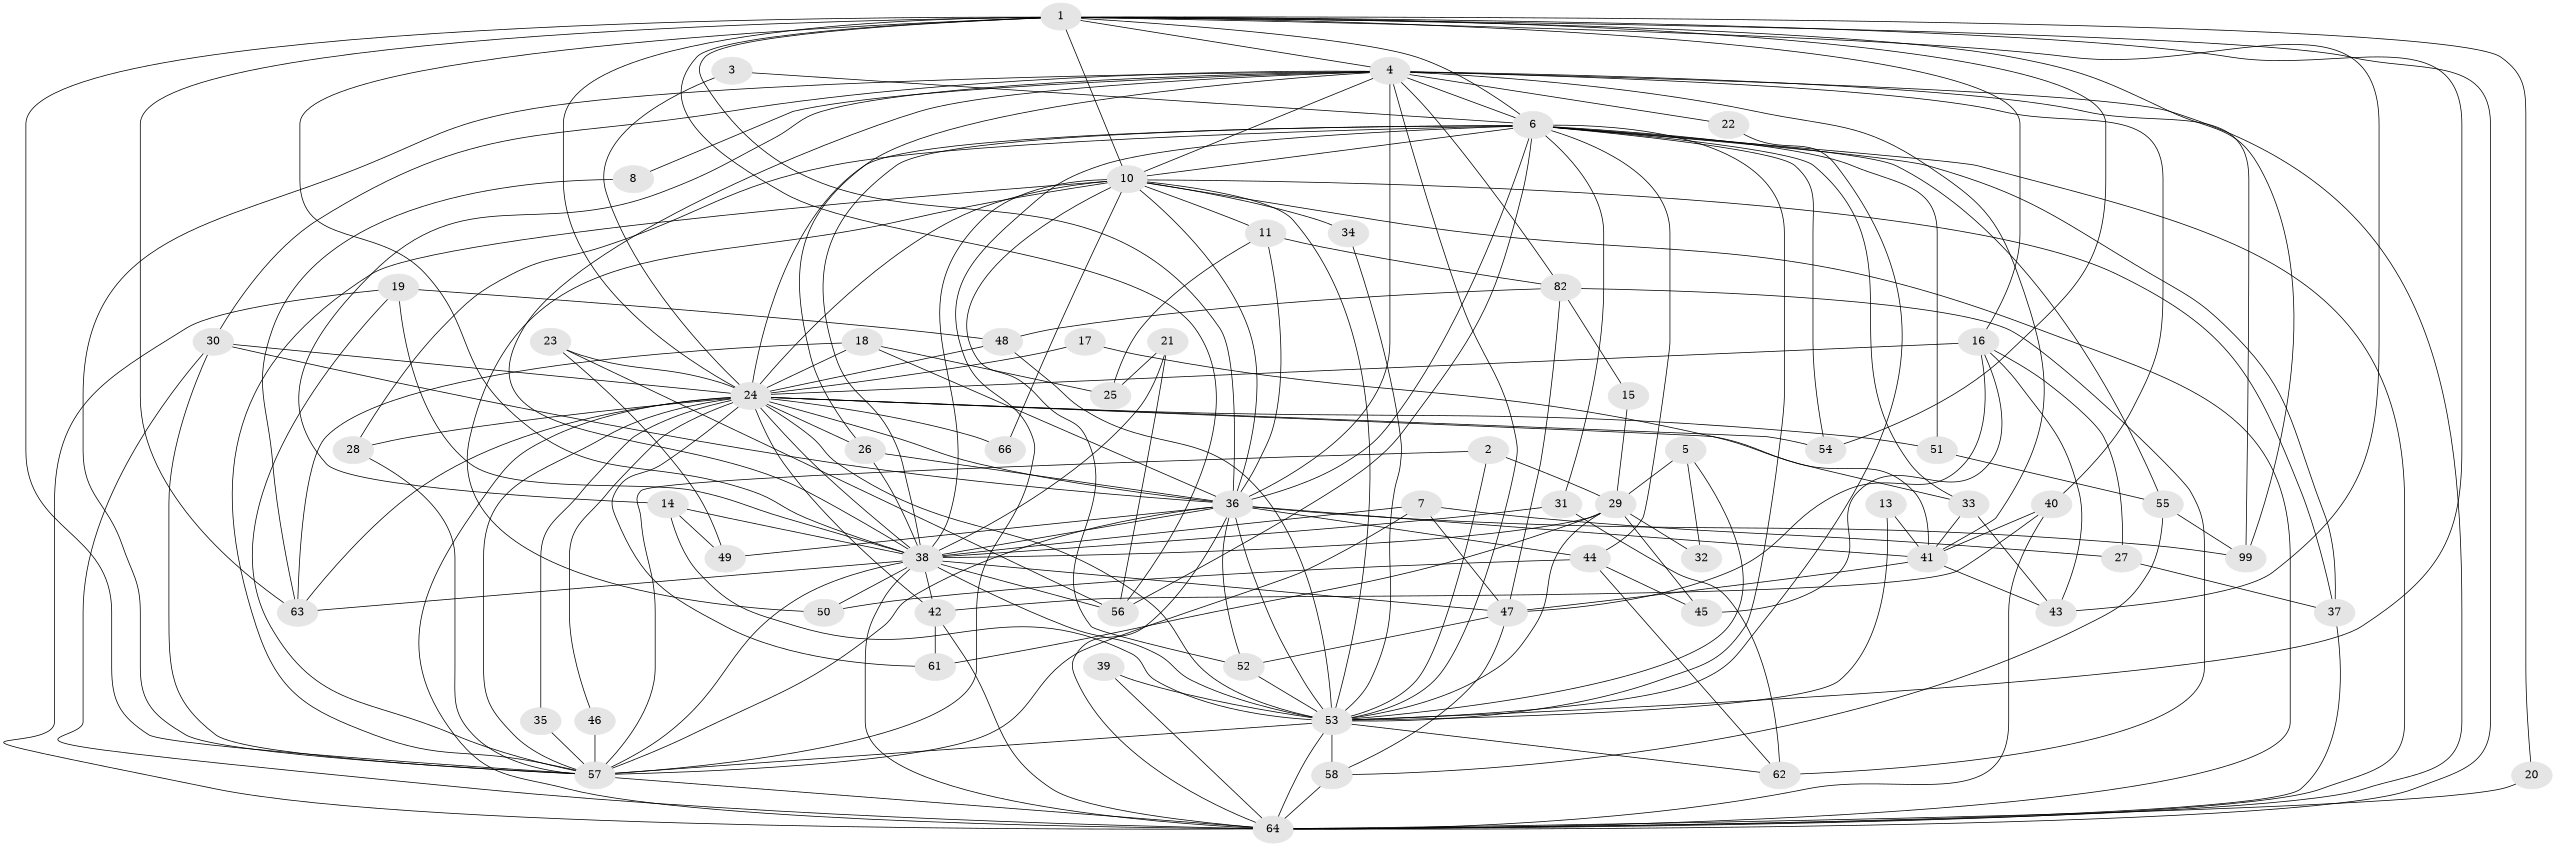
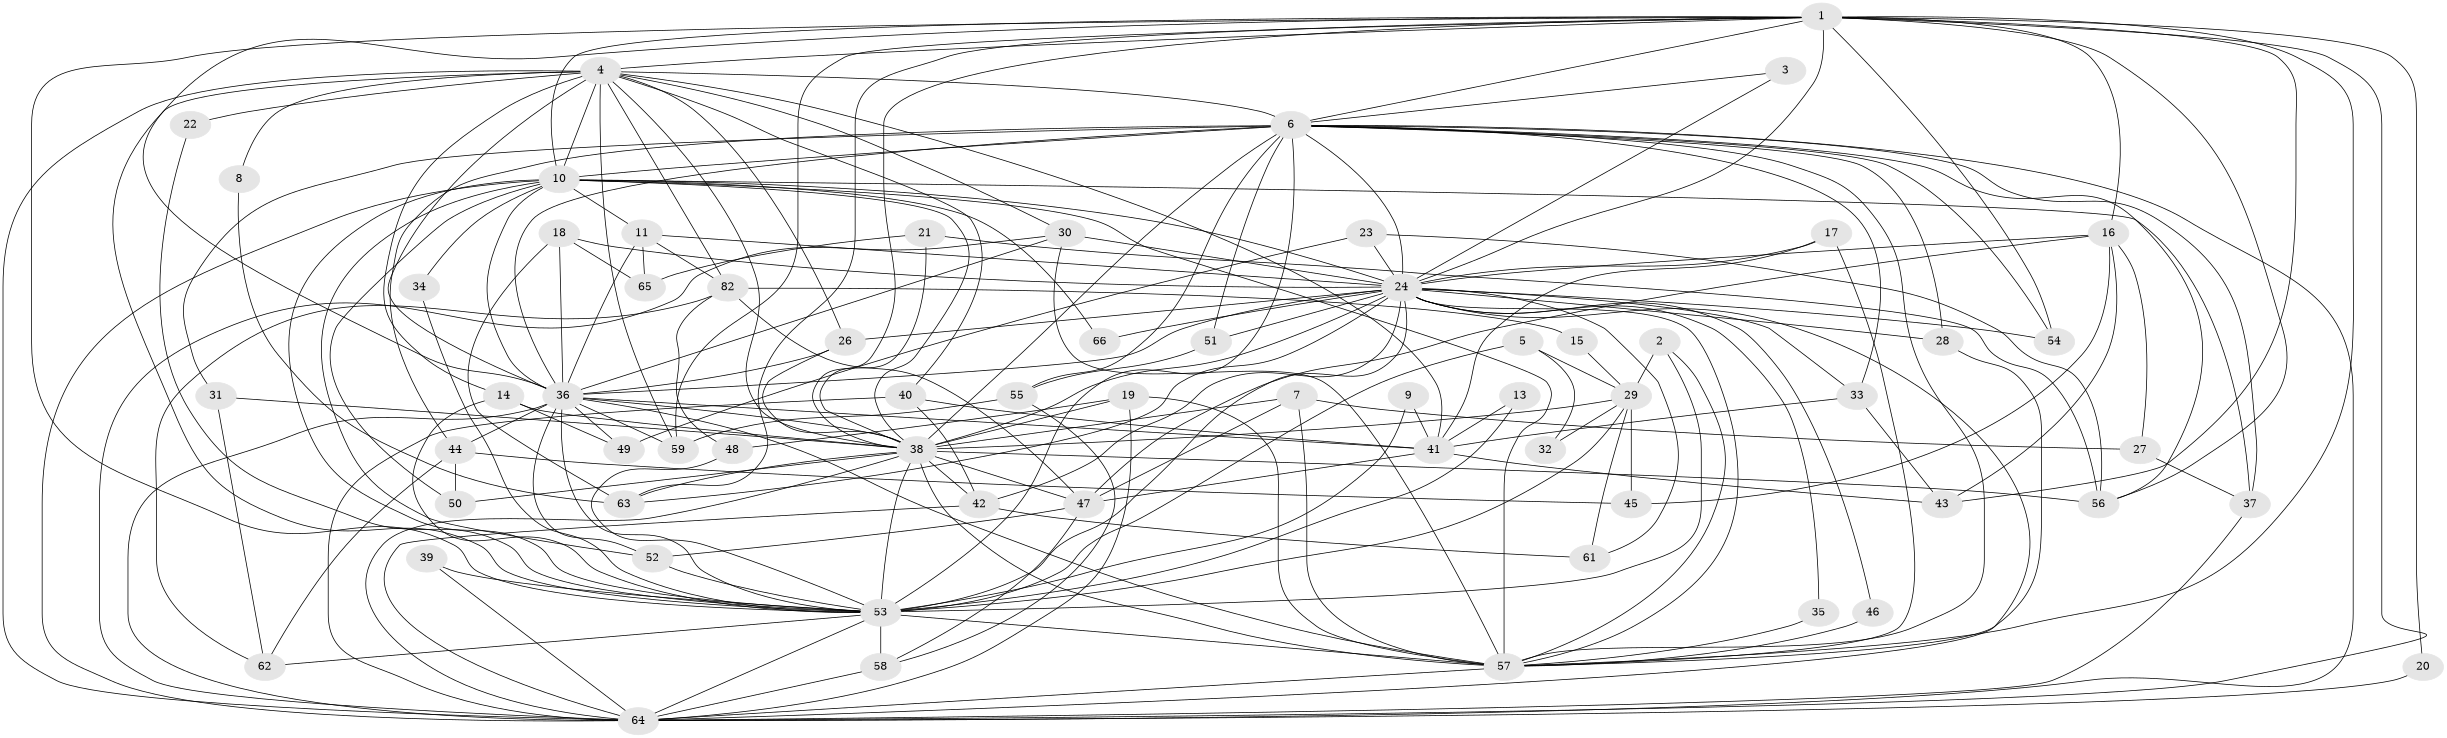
(349, 172) -> (1903, 620)
(876, 369) -> (1022, 260)
(1111, 396) -> (645, 288)
none -> (1408, 396)
(2246, 559) -> (678, 450)
